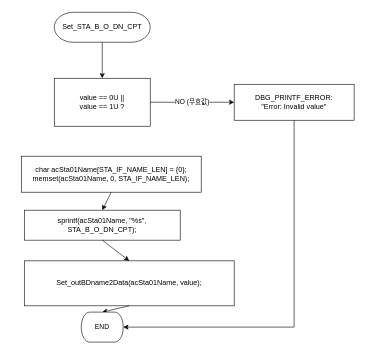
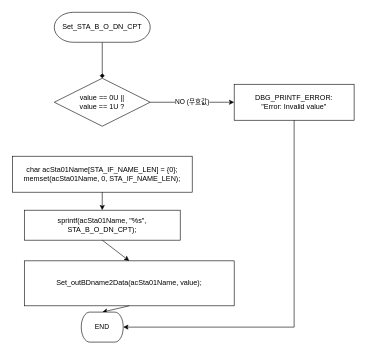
(102, 72) -> (102, 72)
(102, 102) -> (102, 102)
(111, 174) -> (102, 174)
